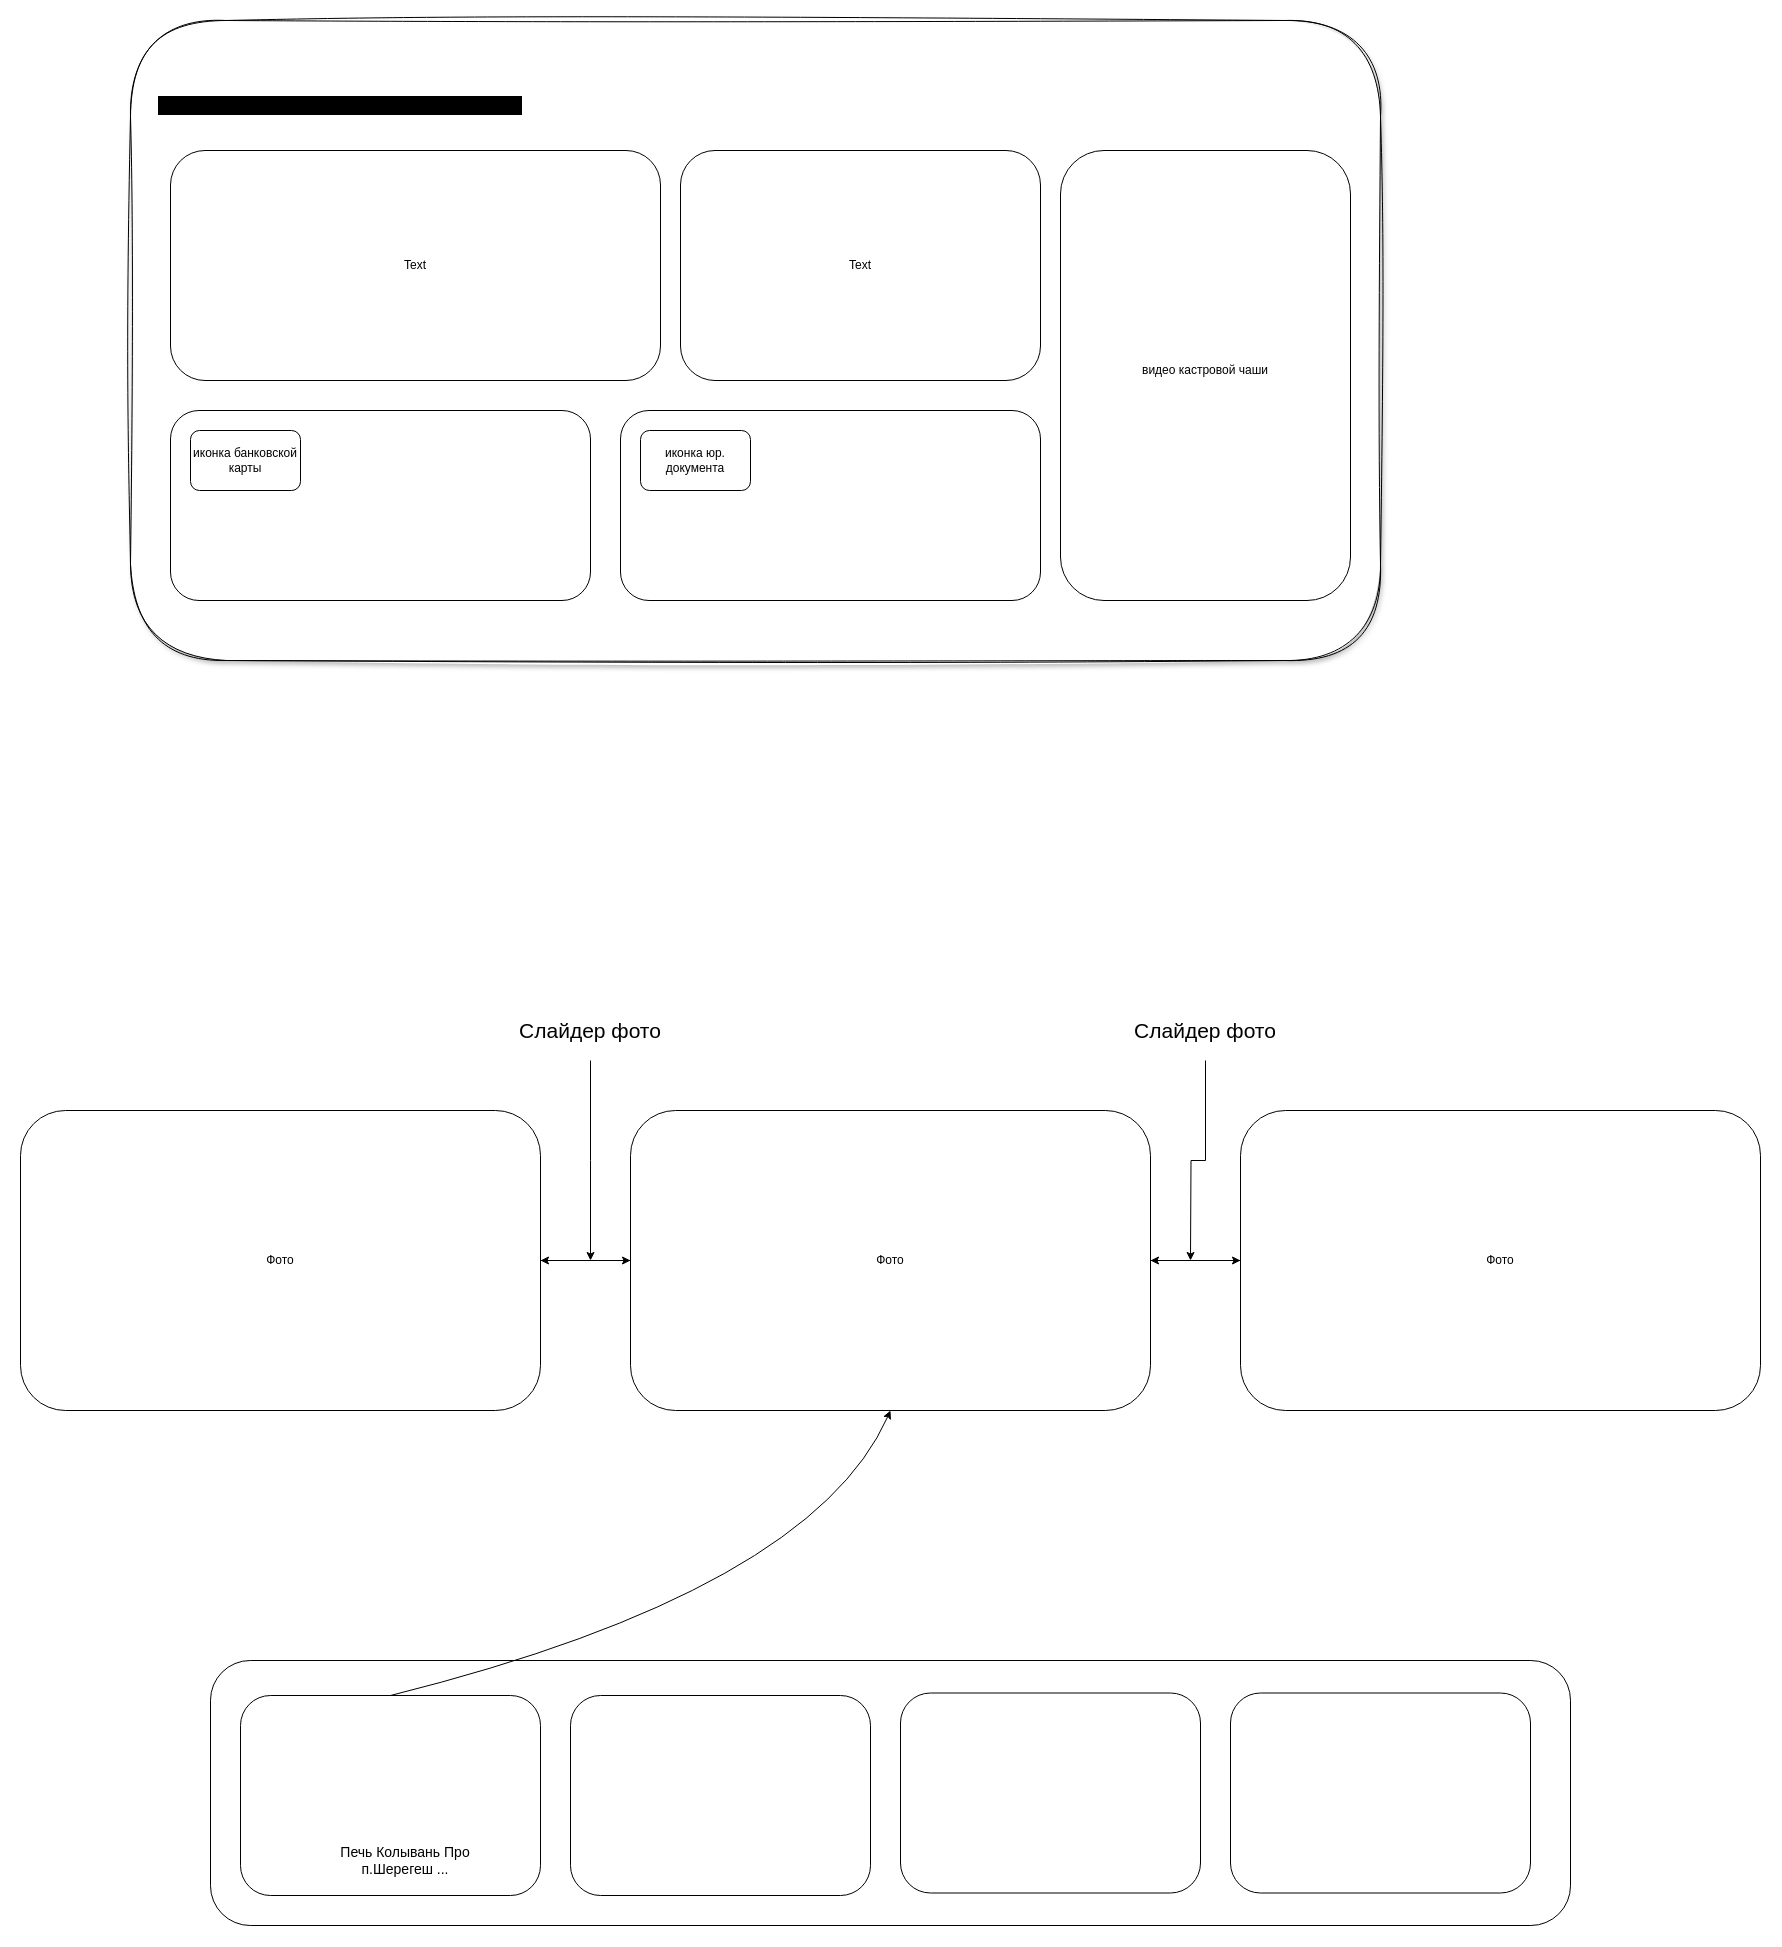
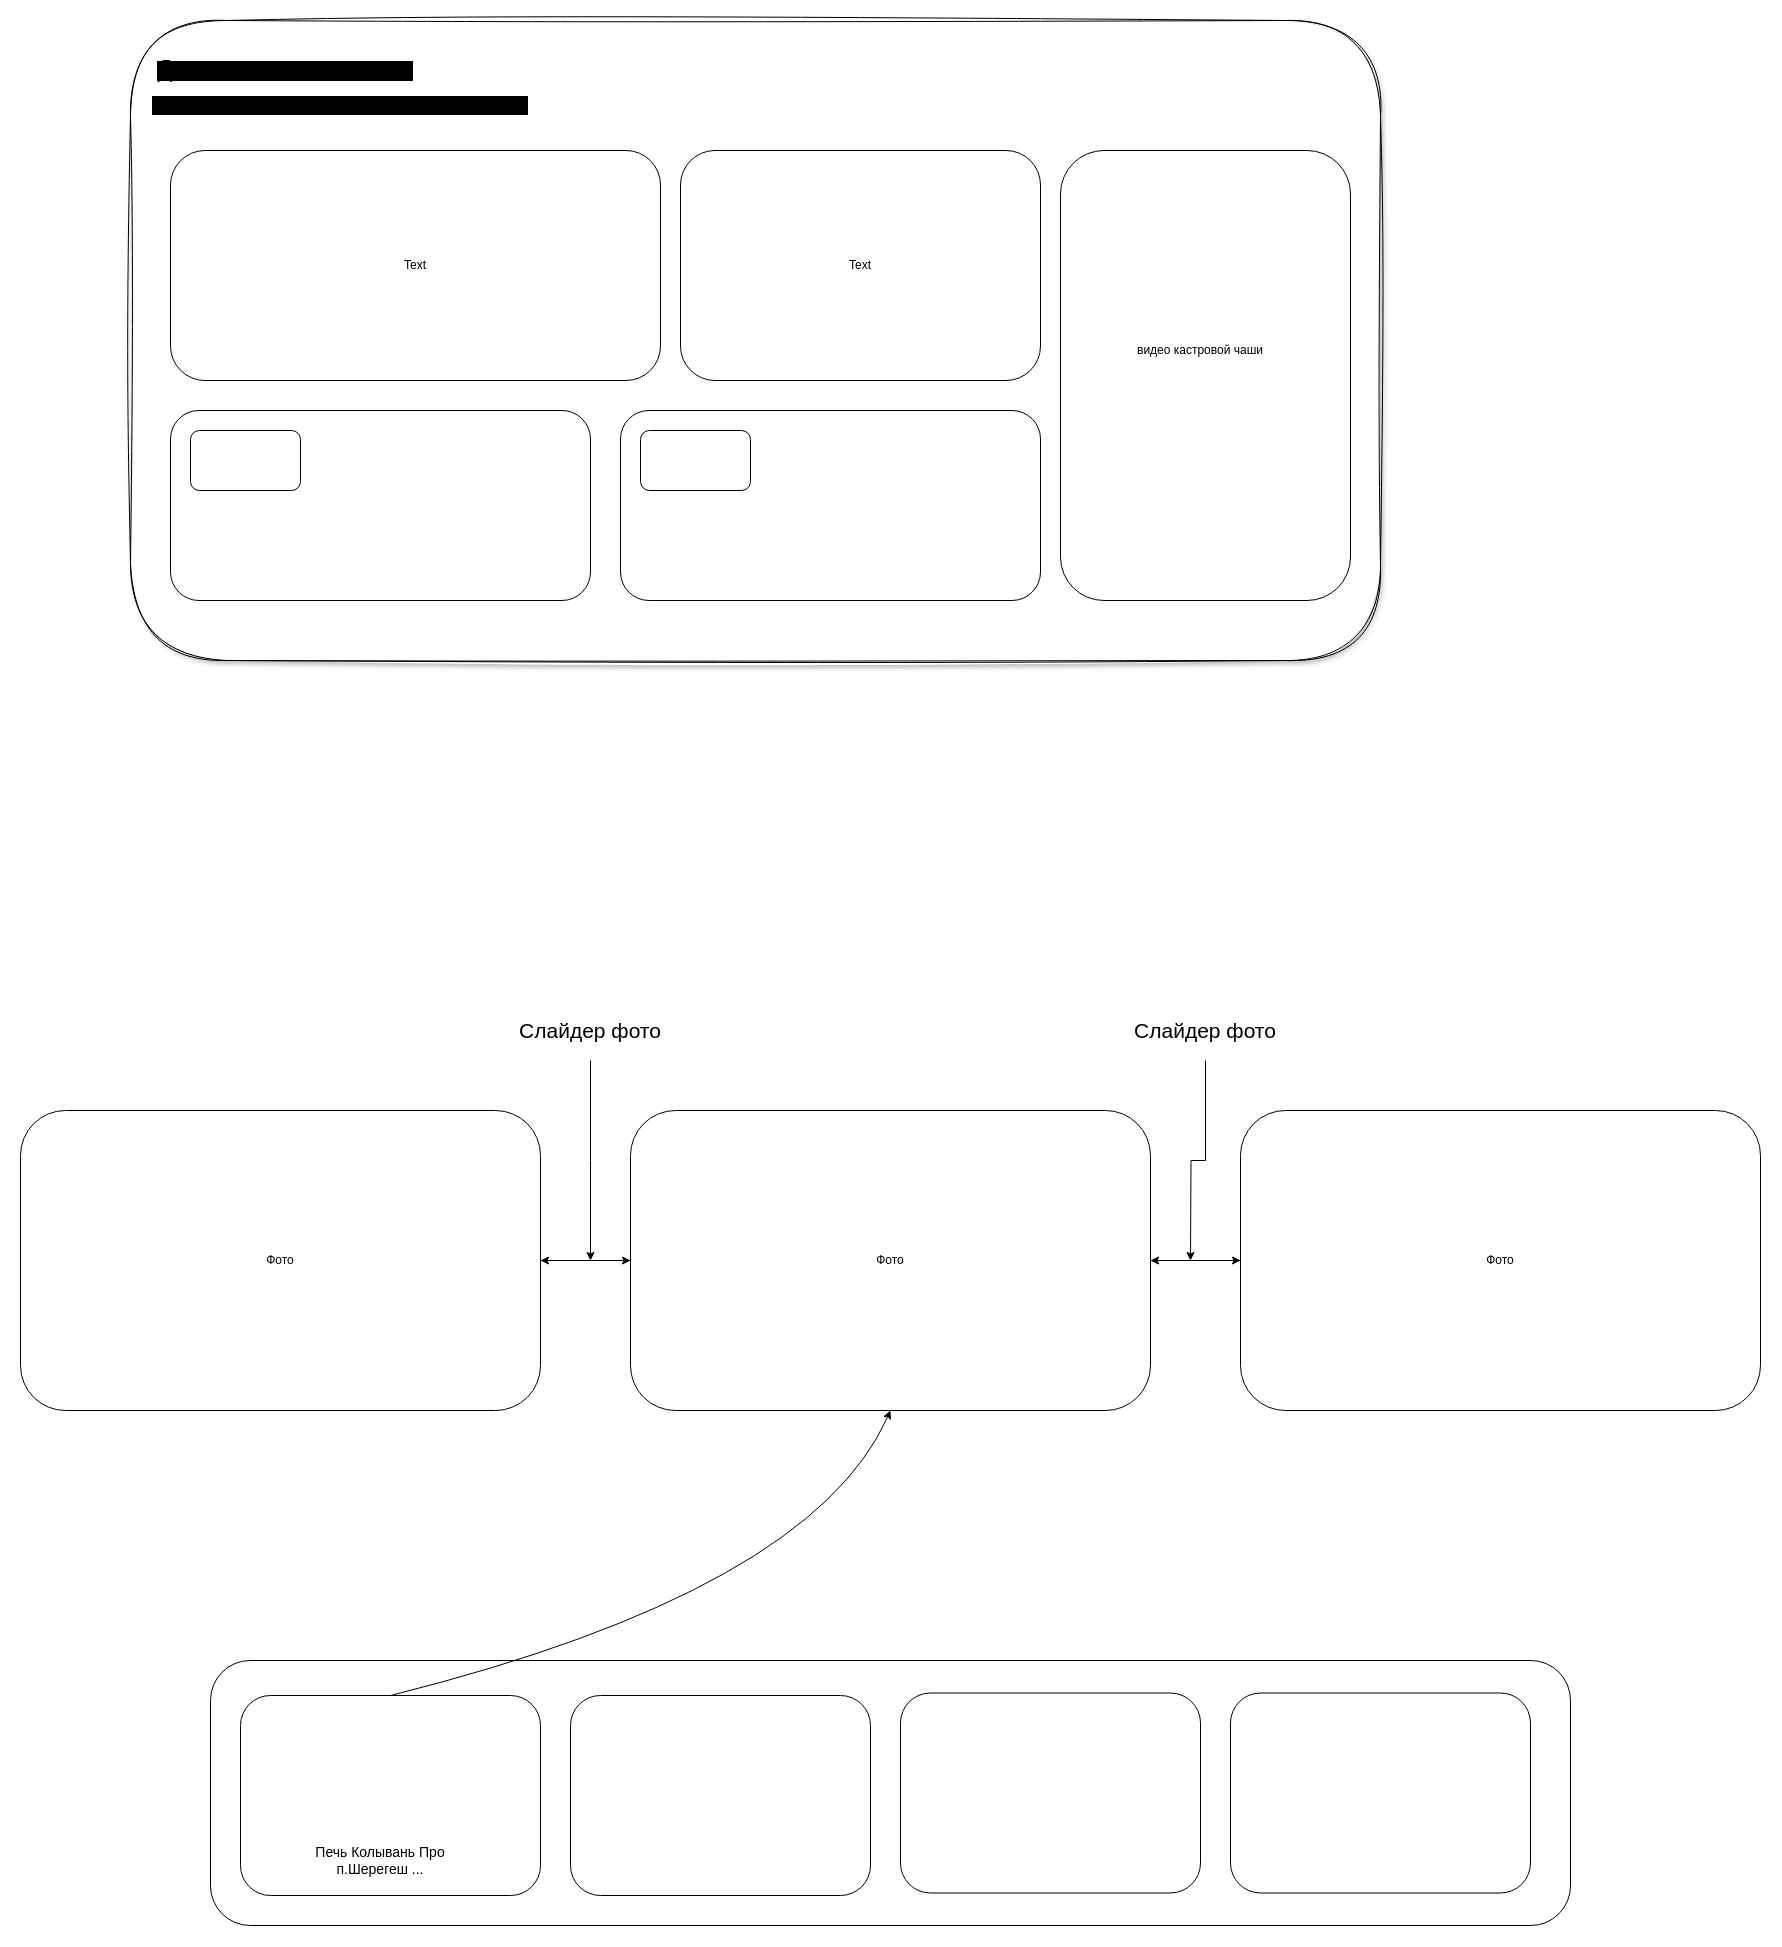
none -> (286, 71)
(341, 106) -> (341, 106)
(1206, 371) -> (1201, 351)
(246, 461) -> none
(696, 461) -> none
(406, 1861) -> (381, 1861)
